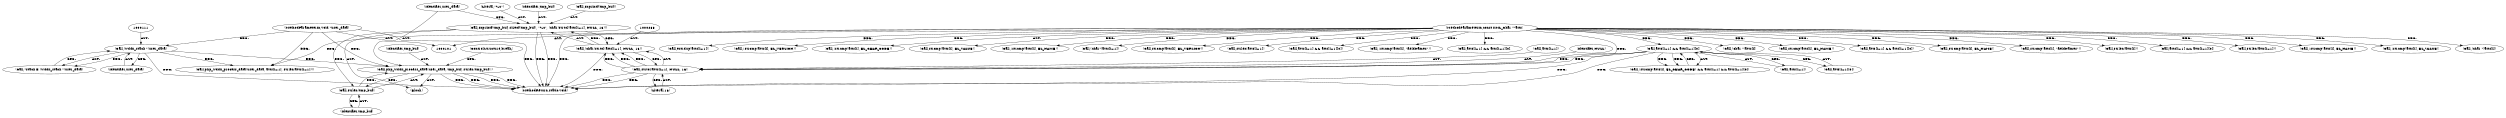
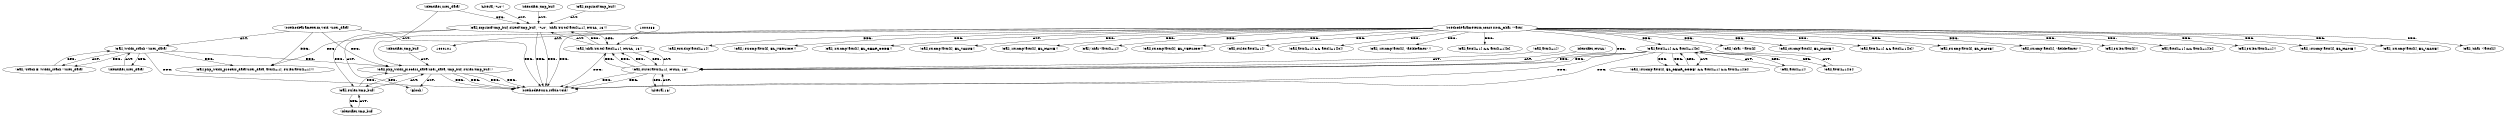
(141, 28) -> none
(245, 38) -> (245, 38)
(382, 40) -> none
(492, 49) -> none
